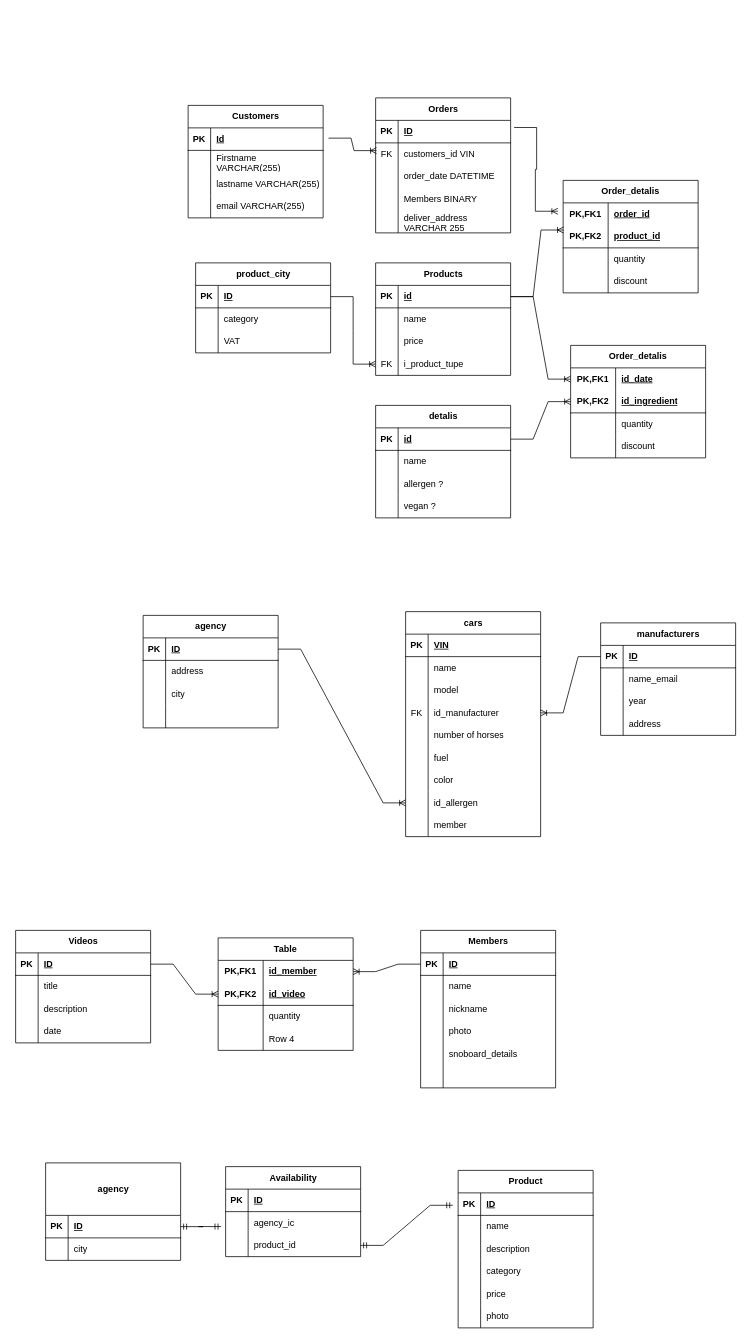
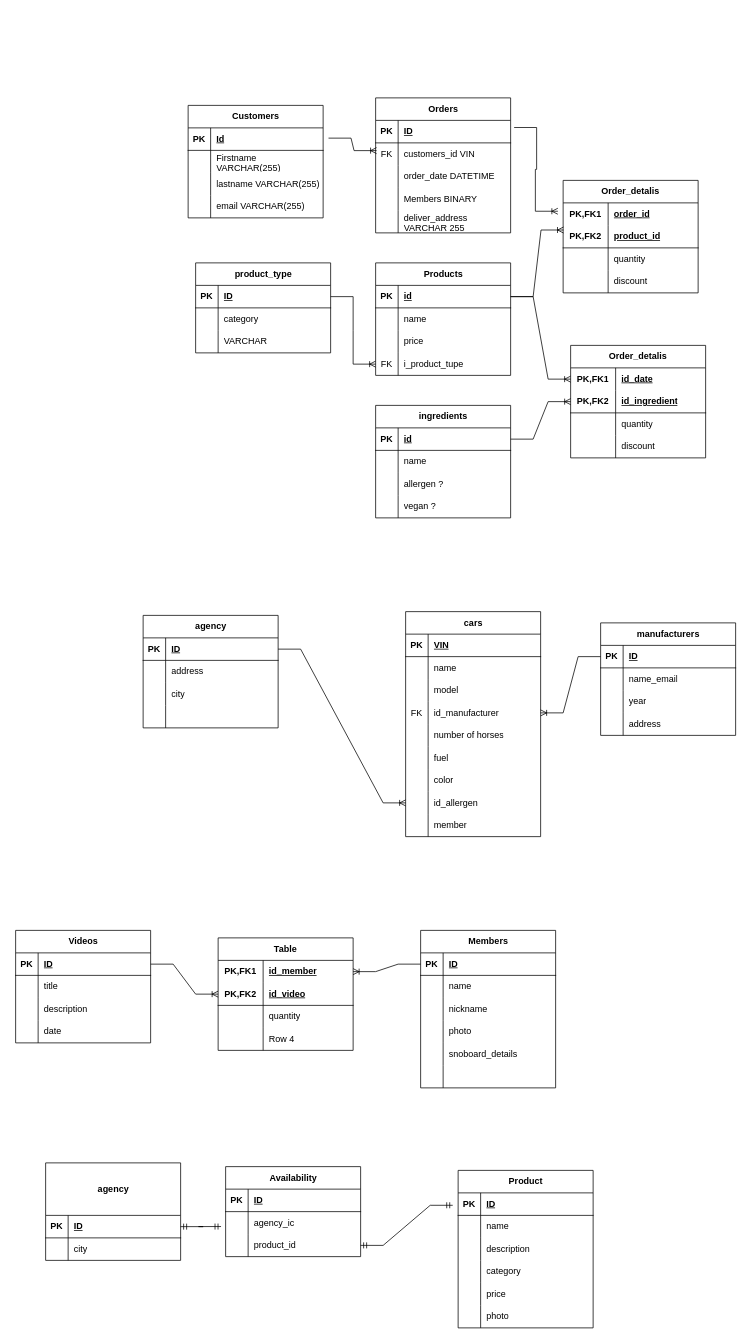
(263, 274) -> (263, 274)
(231, 342) -> (242, 342)
(443, 417) -> (443, 417)
